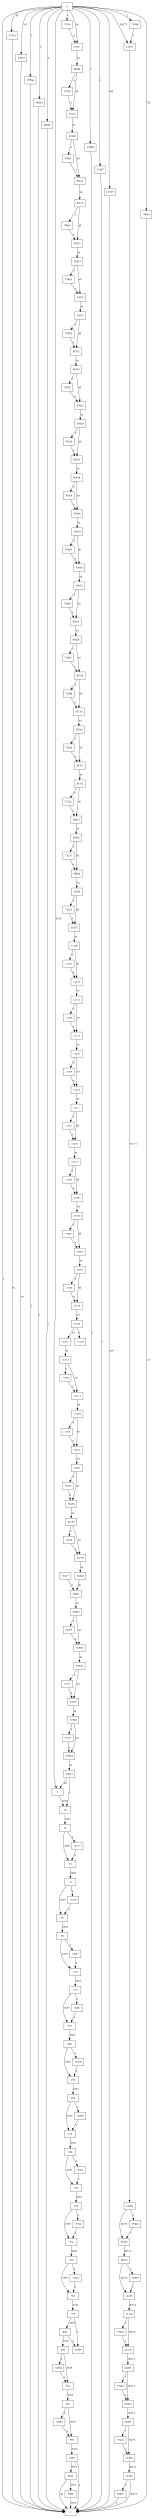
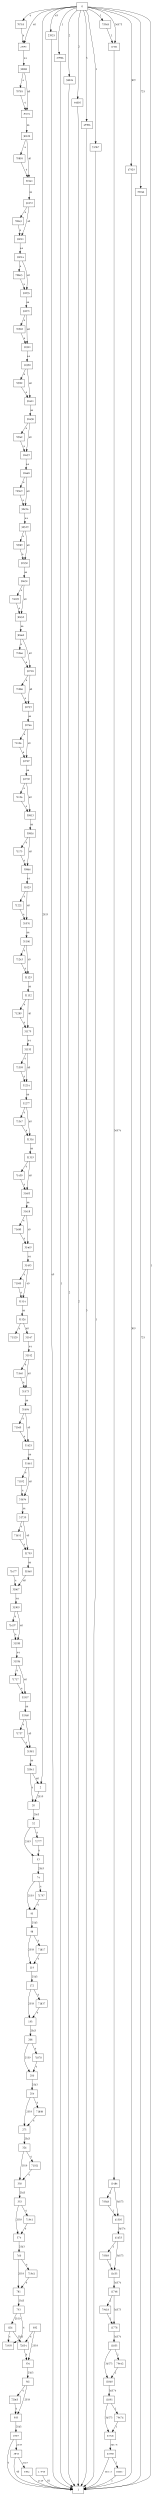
(15, 15) -> none
(63, 2340) -> (16, 2336)
